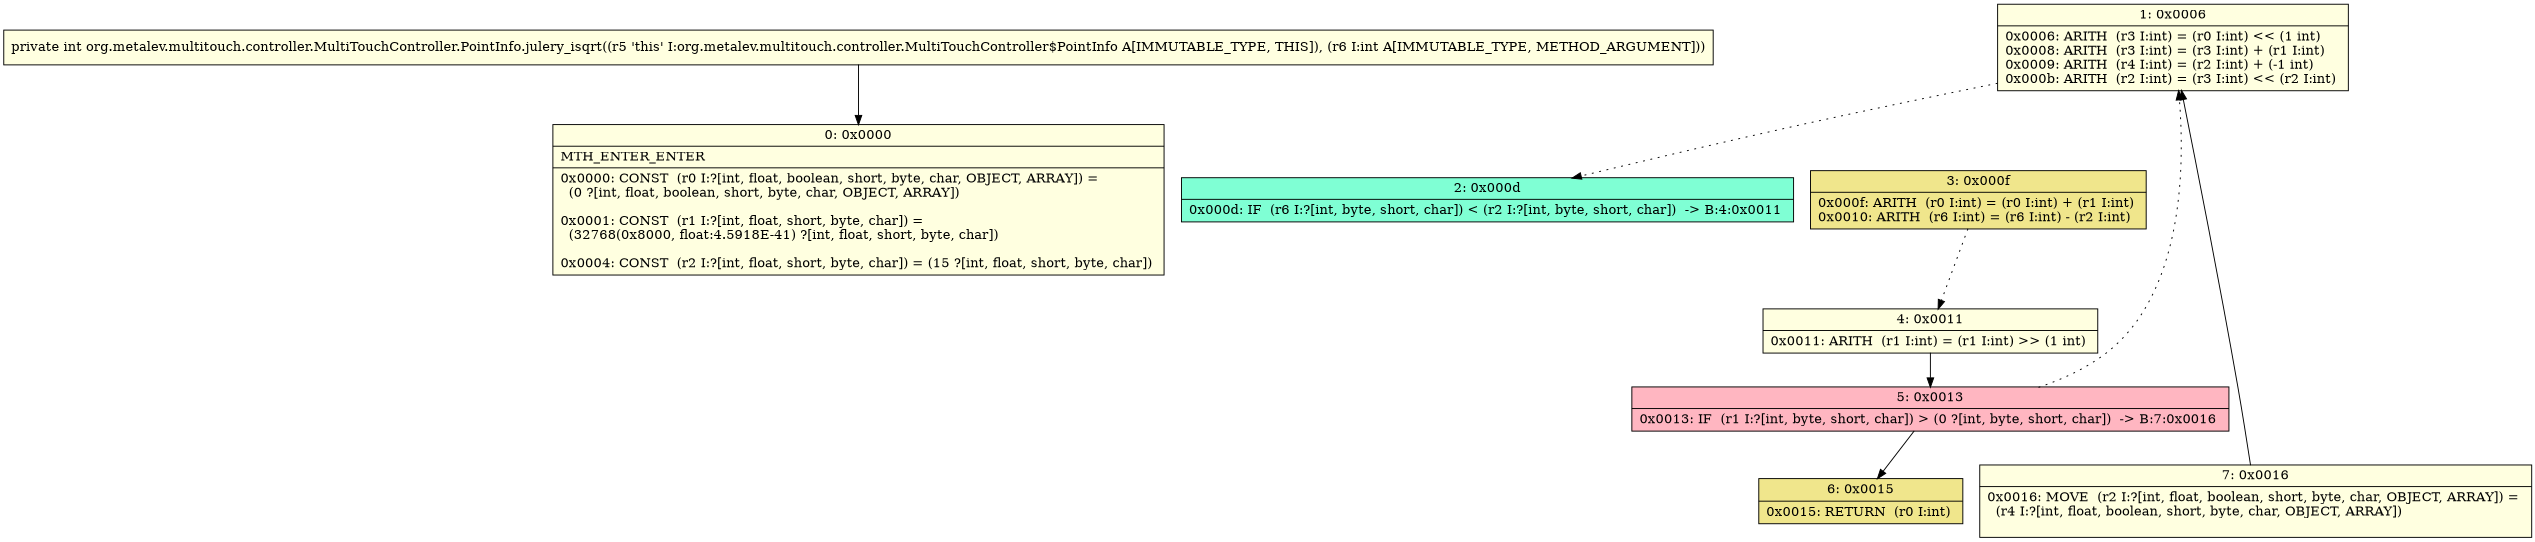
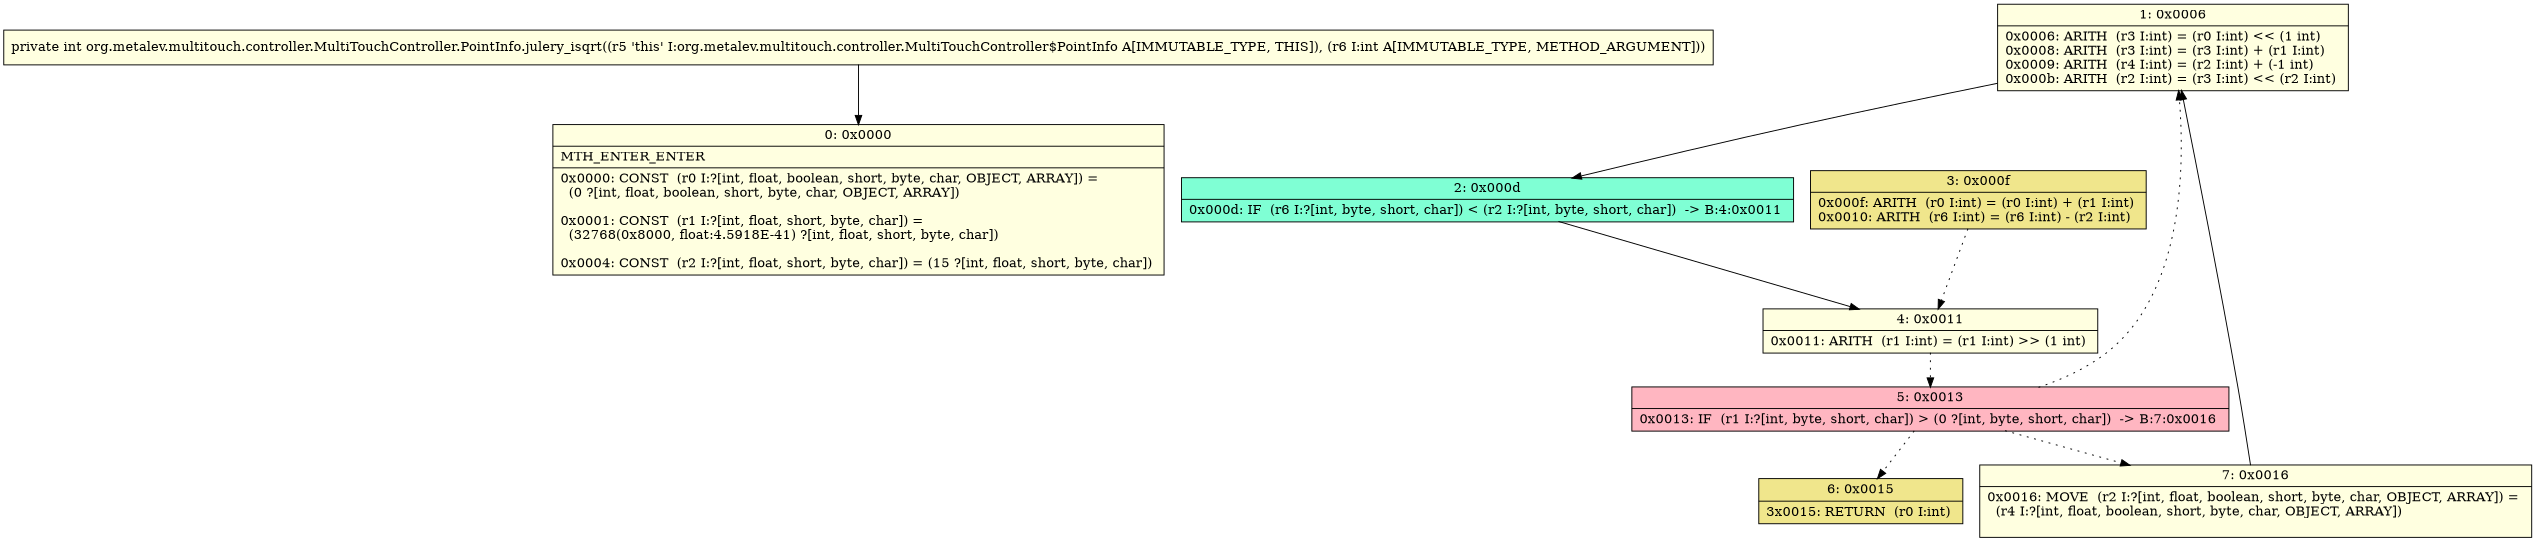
(1789, 127) -> (1789, 127)
none -> (1704, 264)
(1930, 365) -> (1930, 365)
none -> (2063, 447)
(1899, 451) -> (1899, 451)
(1861, 512) -> (1861, 512)
